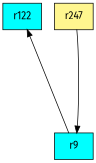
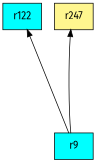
(79, 78) -> (69, 85)
